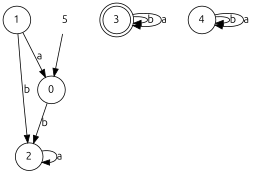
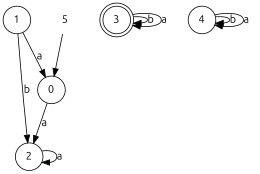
(45, 123) -> (45, 123)
